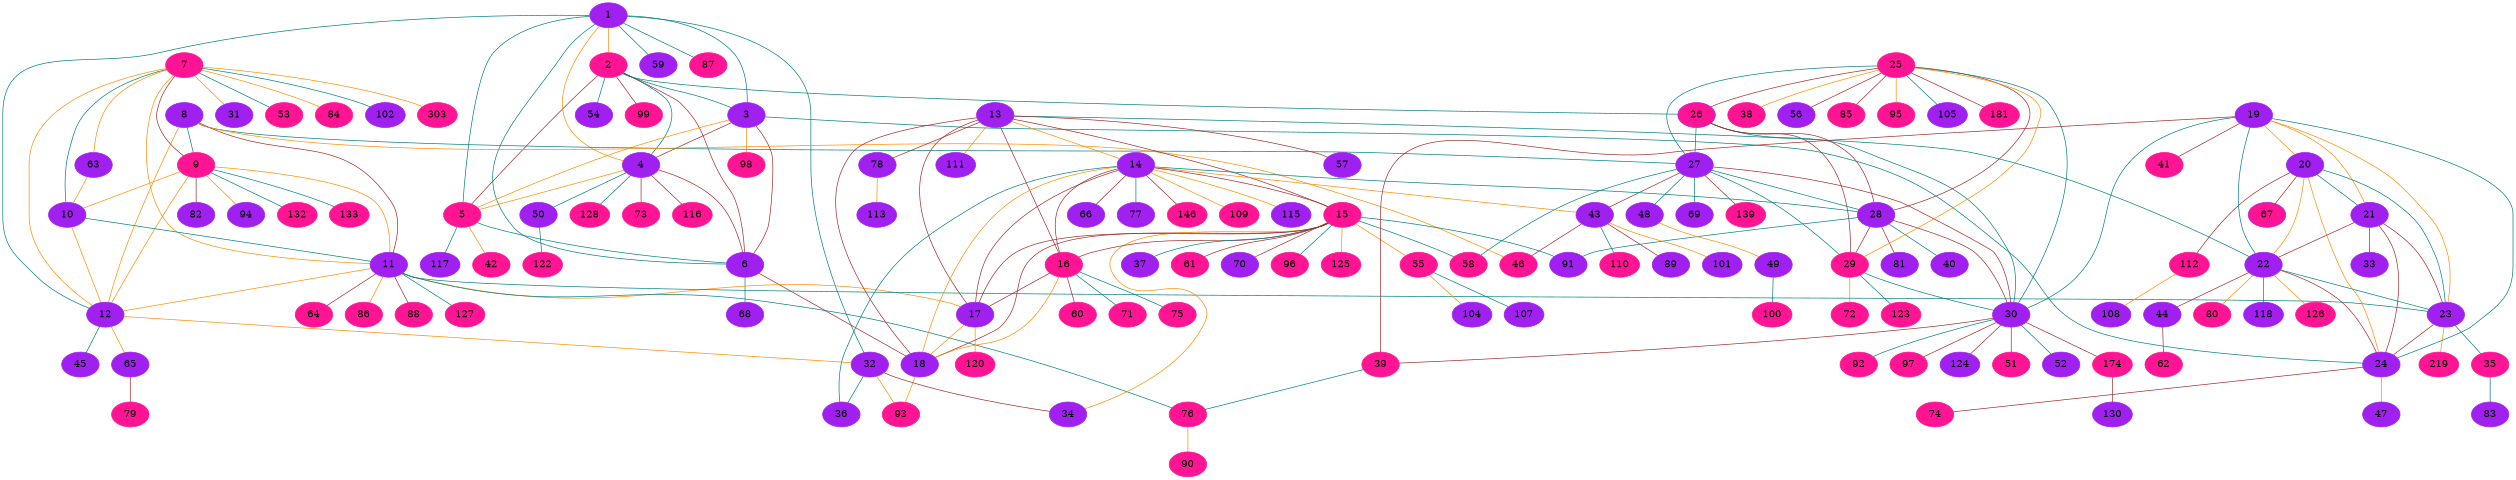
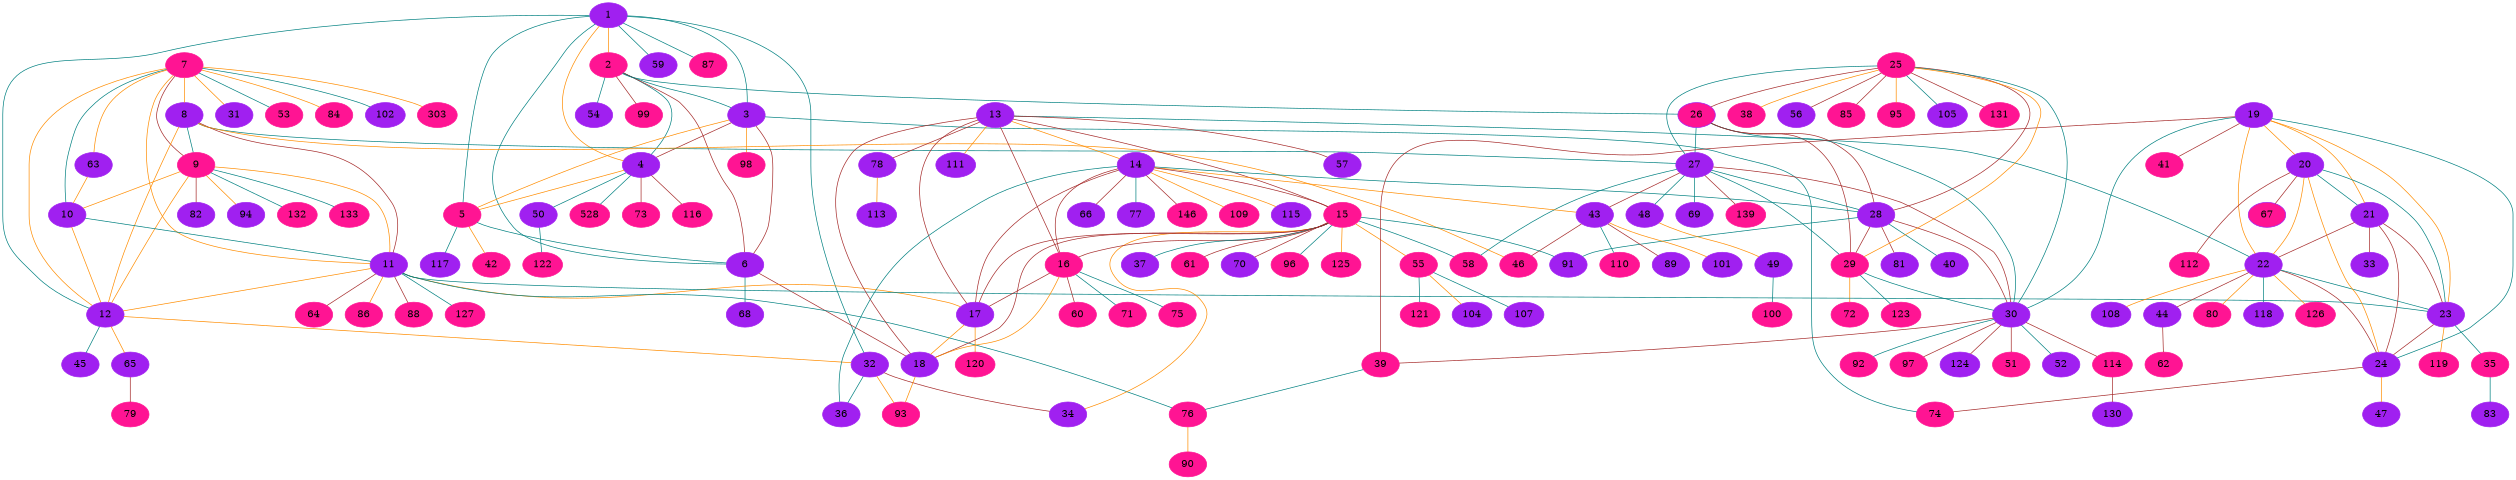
none -> (184, 90)
(1999, 115) -> (1999, 115)
(1595, 138) -> (1434, 134)
(533, 139) -> none
(2238, 192) -> (2238, 192)
(714, 198) -> none
(590, 215) -> (590, 215)
(987, 223) -> none
(2150, 290) -> (2186, 286)
none -> (1420, 315)
(2112, 365) -> (2112, 365)
(2439, 365) -> (2439, 365)
